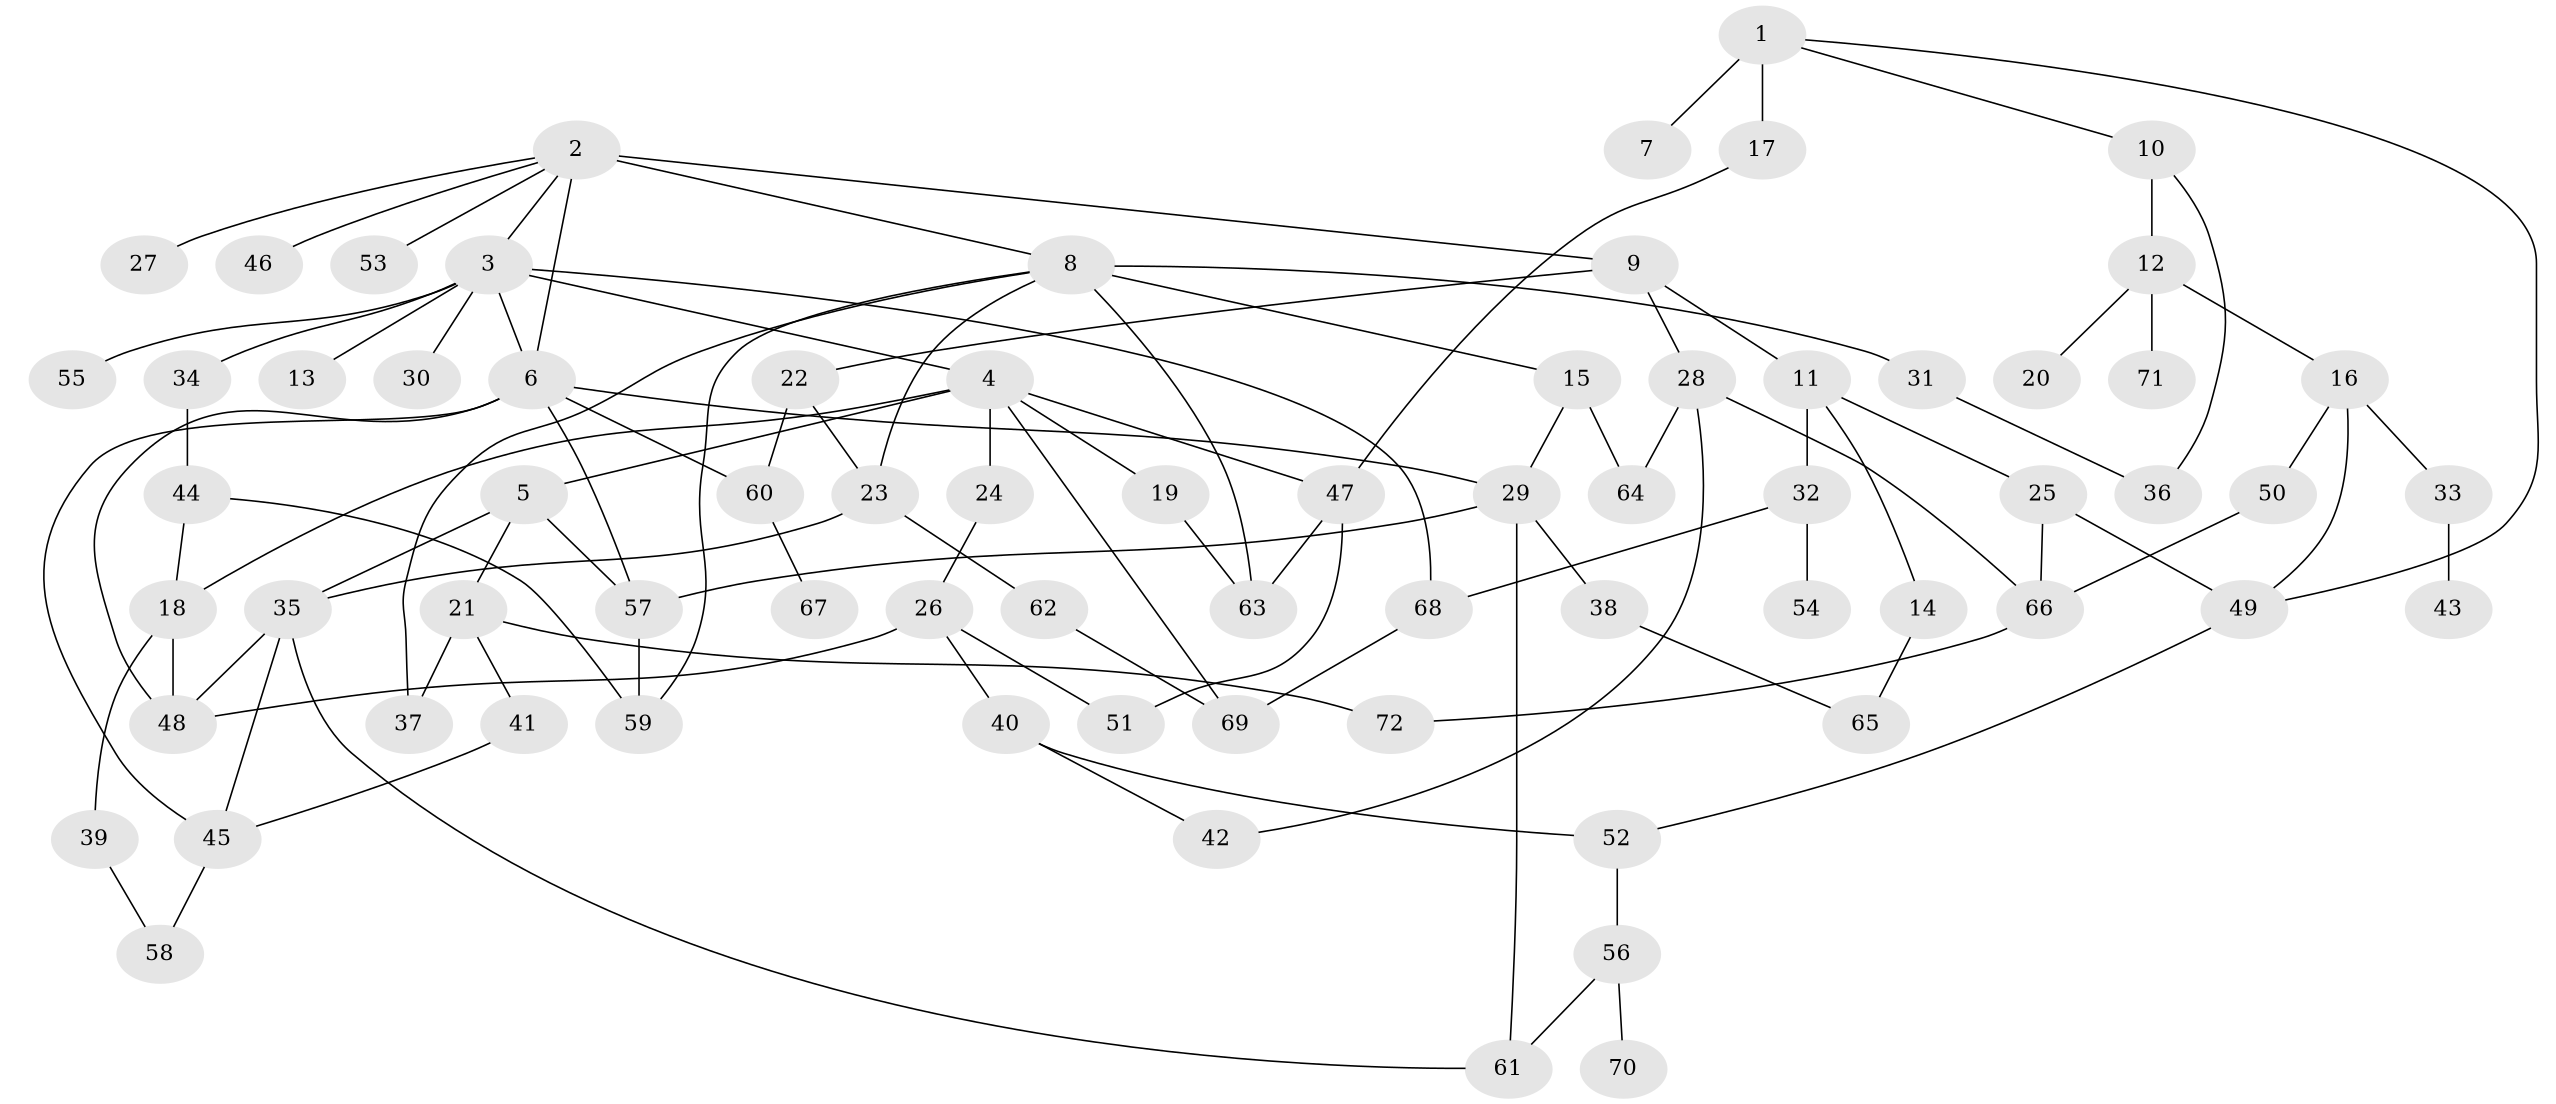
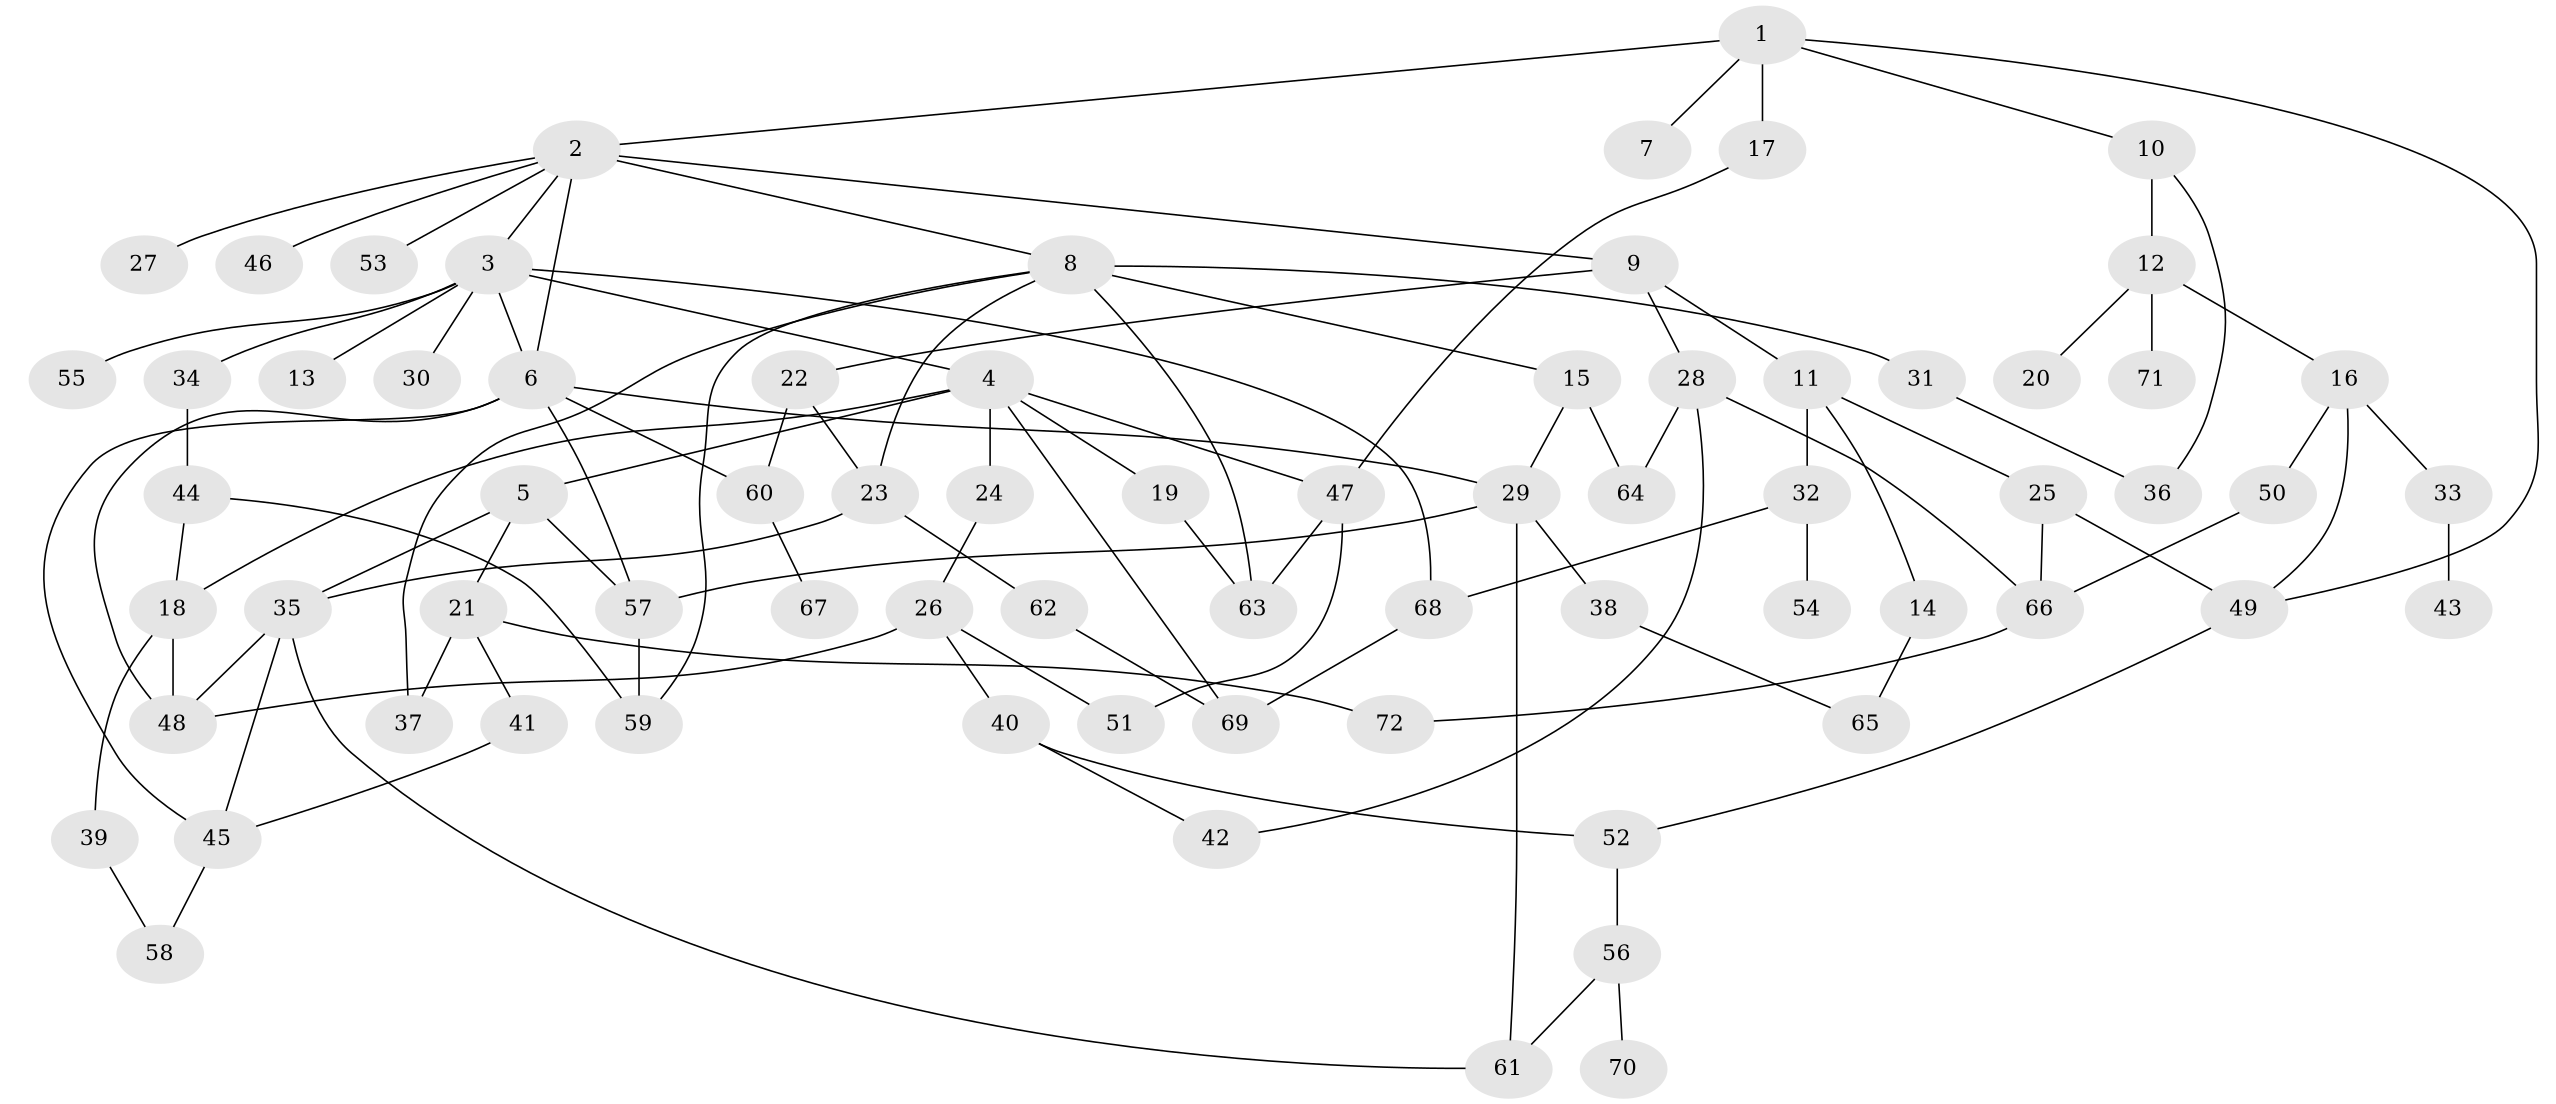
none -> (1170, 93)
